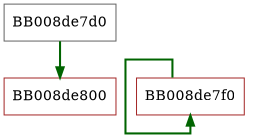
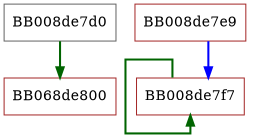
none -> (190, 23)
(60, 96) -> (60, 96)
(190, 96) -> (190, 96)
